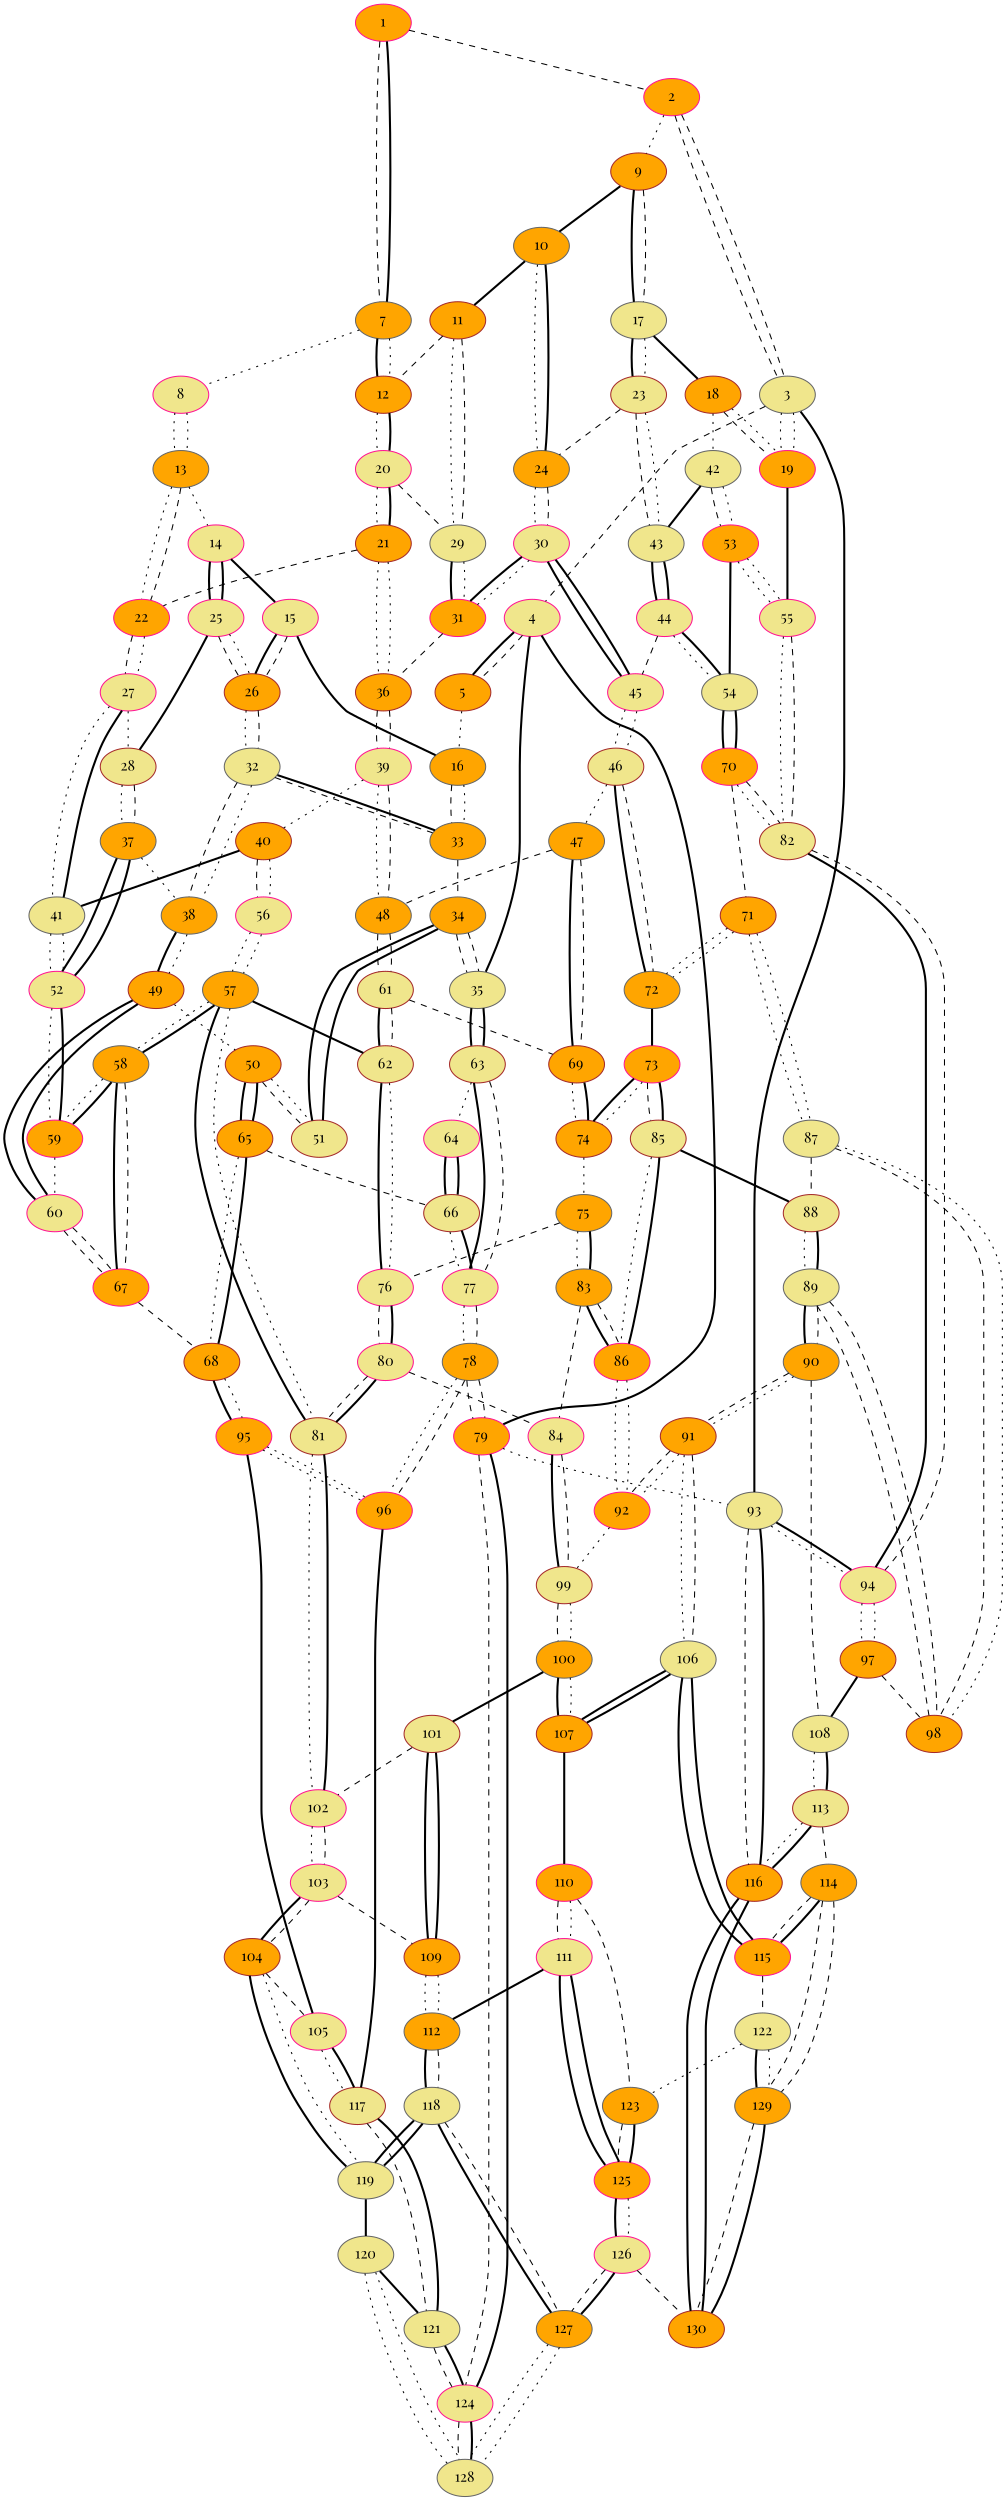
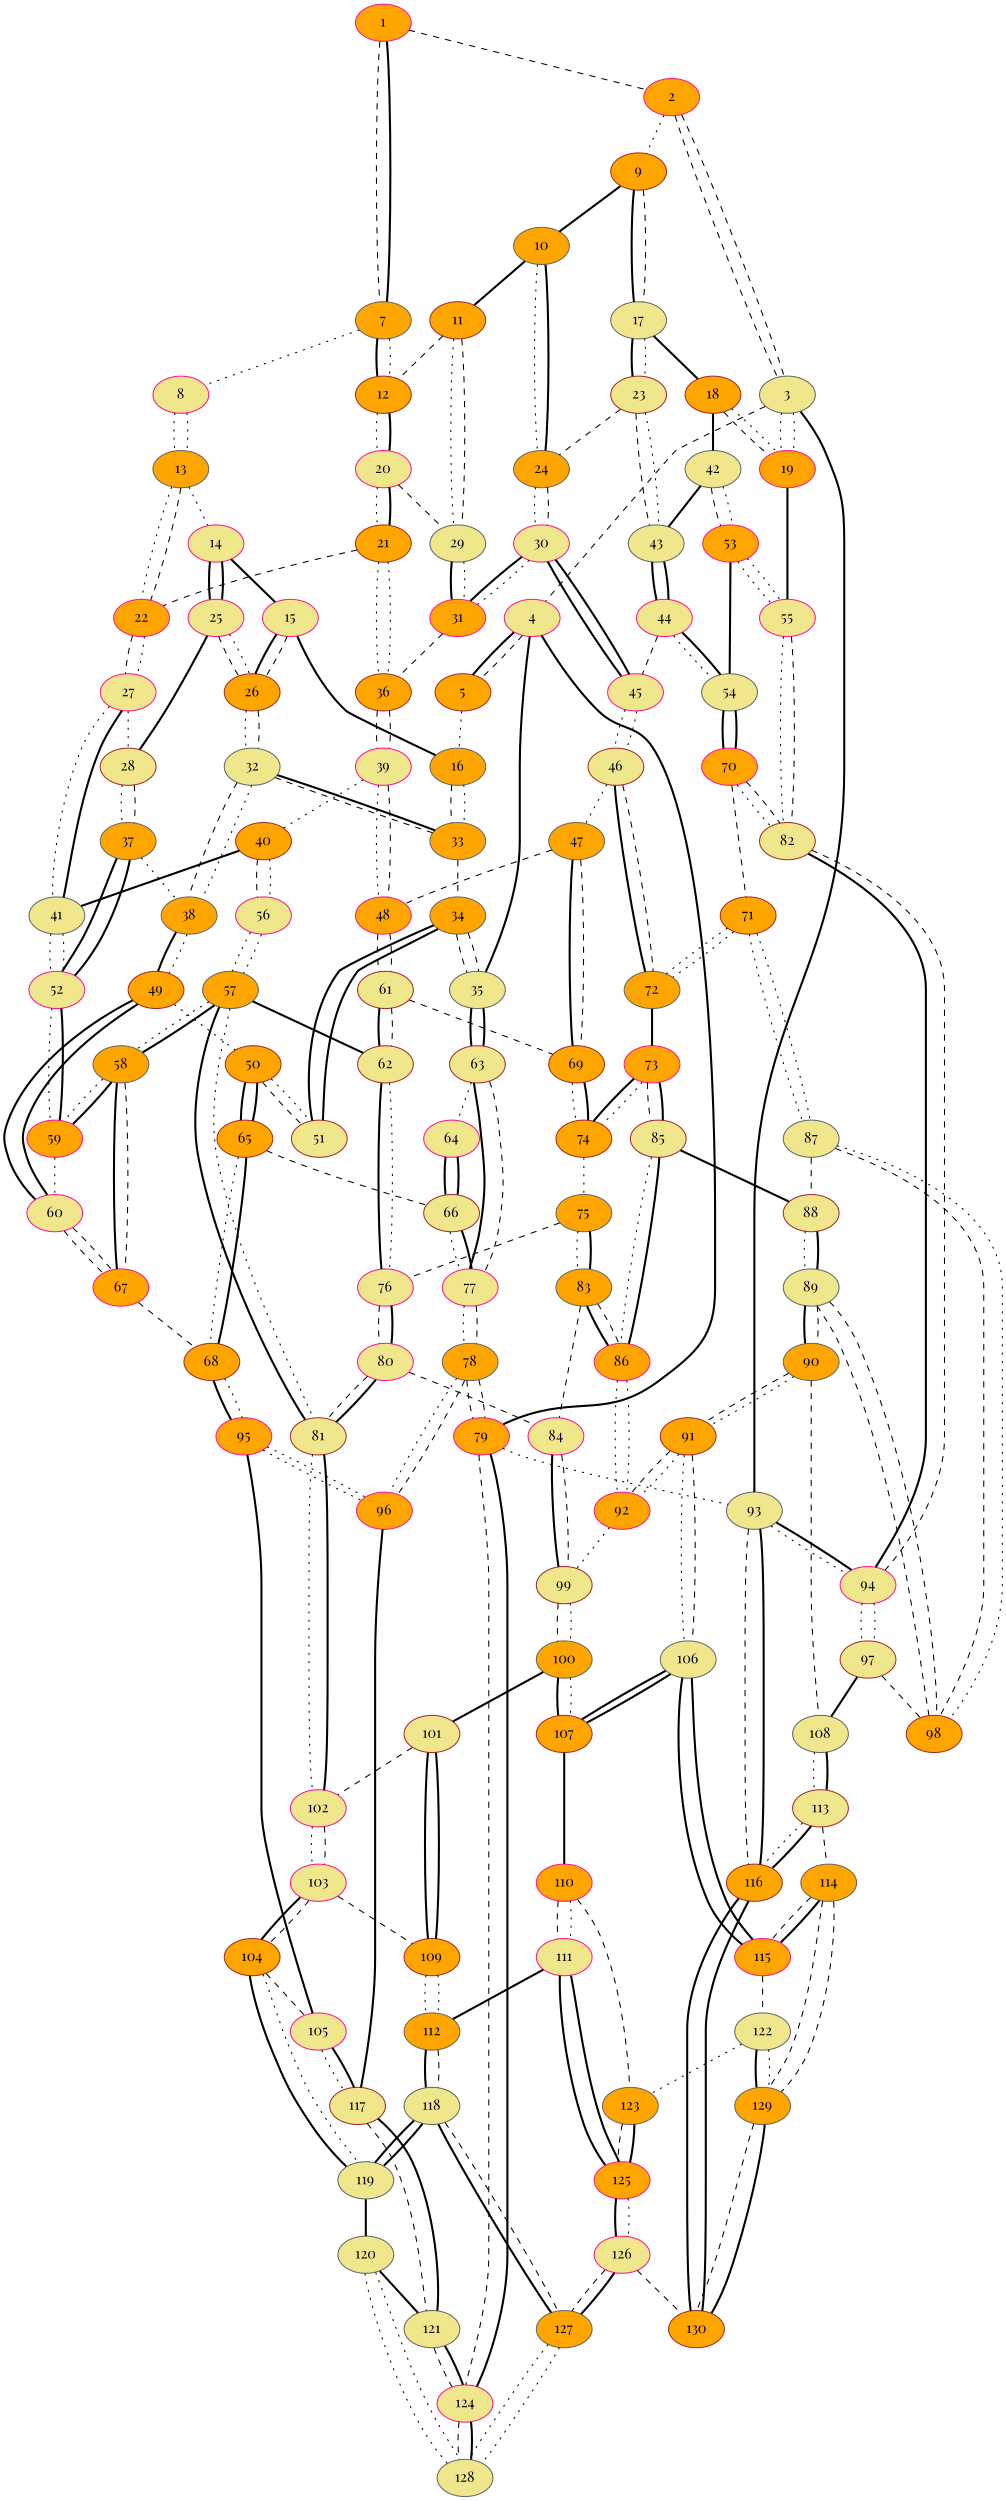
(713, 425) -> (713, 425)
(383, 916) -> (383, 916)
(868, 1660) -> (868, 1660)
